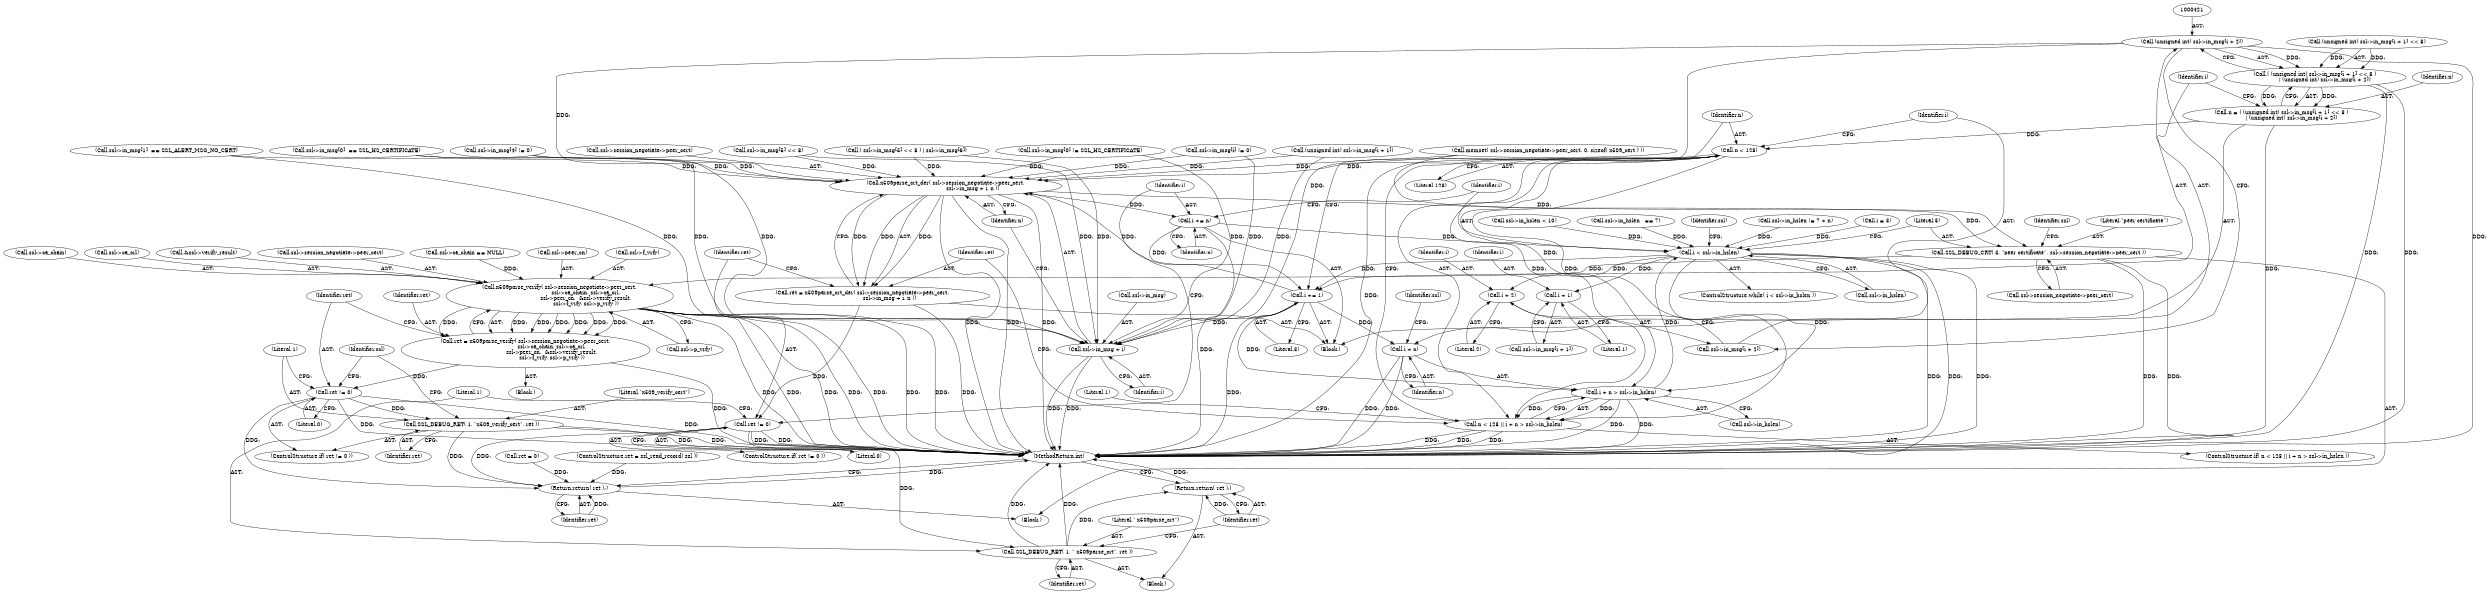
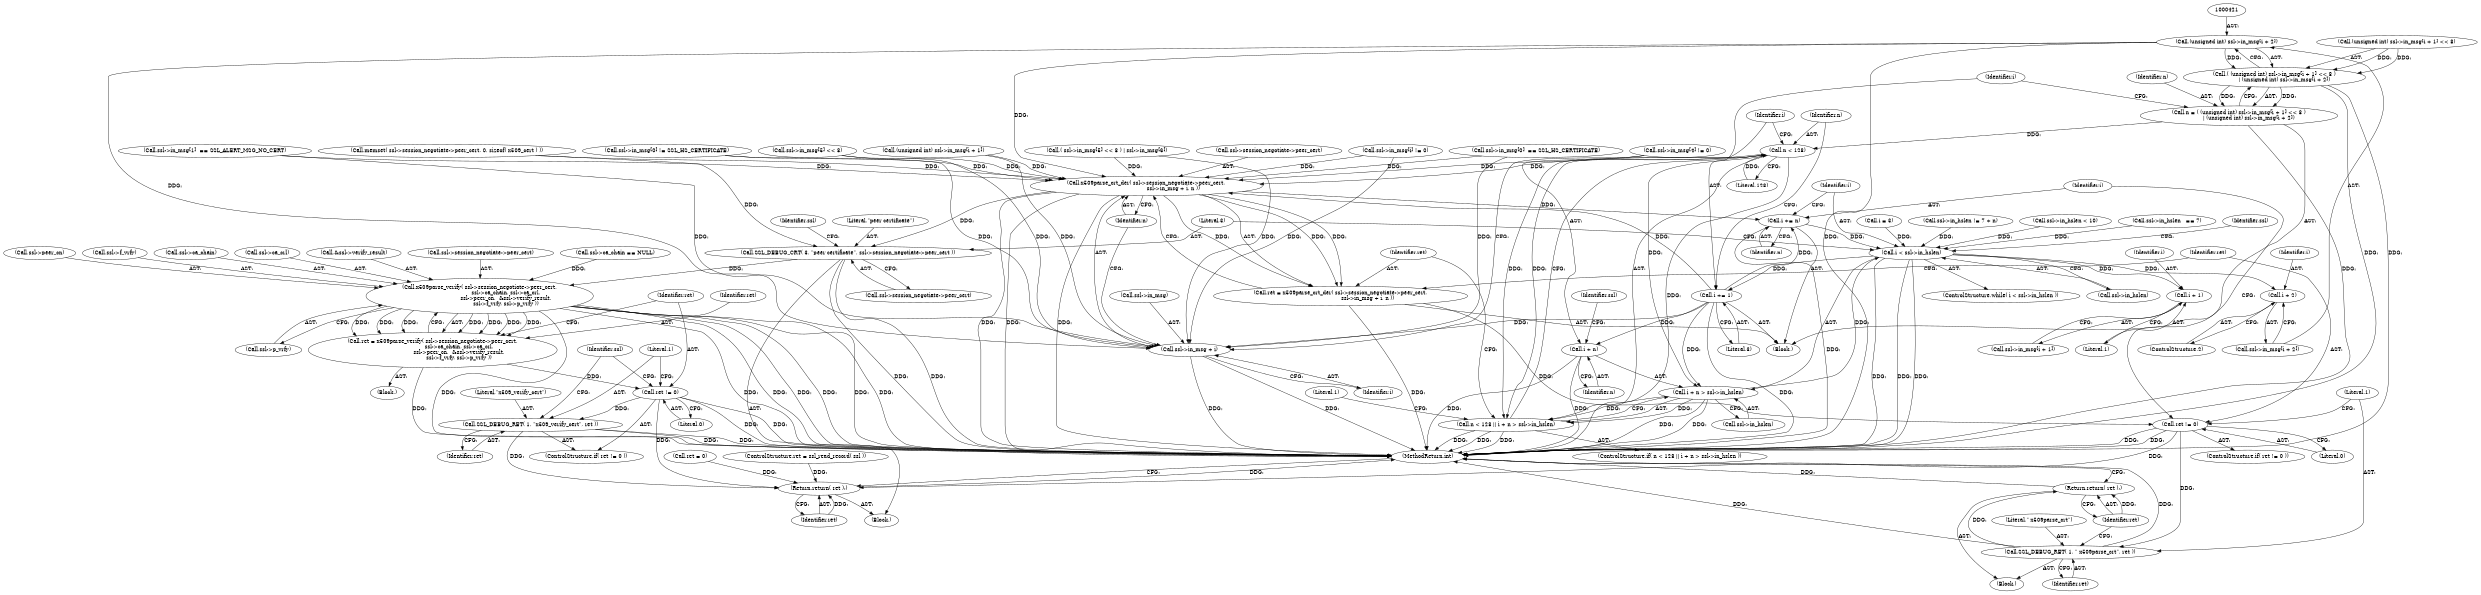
(1509, 167) -> (1753, 167)
(769, 237) -> (1503, 237)
(1214, 265) -> (1765, 267)
(1823, 323) -> (1832, 323)
(2147, 330) -> none
(1468, 350) -> (2177, 350)
